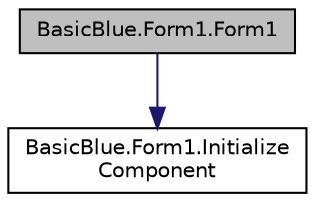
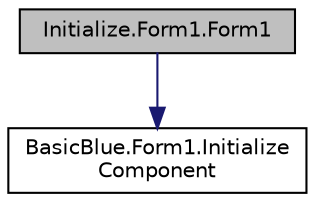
(157, 31) -> (157, 31)
